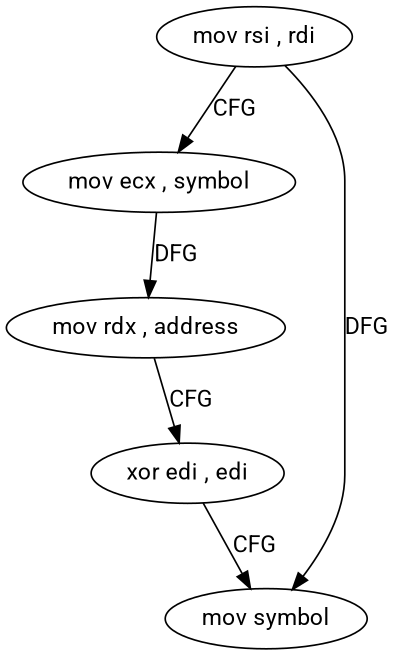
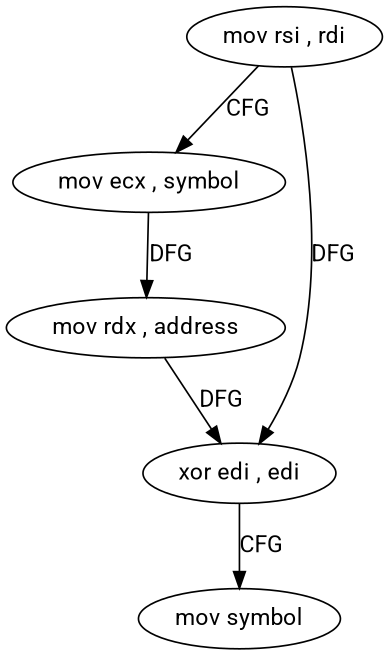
(345, 317) -> (311, 251)
(192, 400) -> (222, 400)
